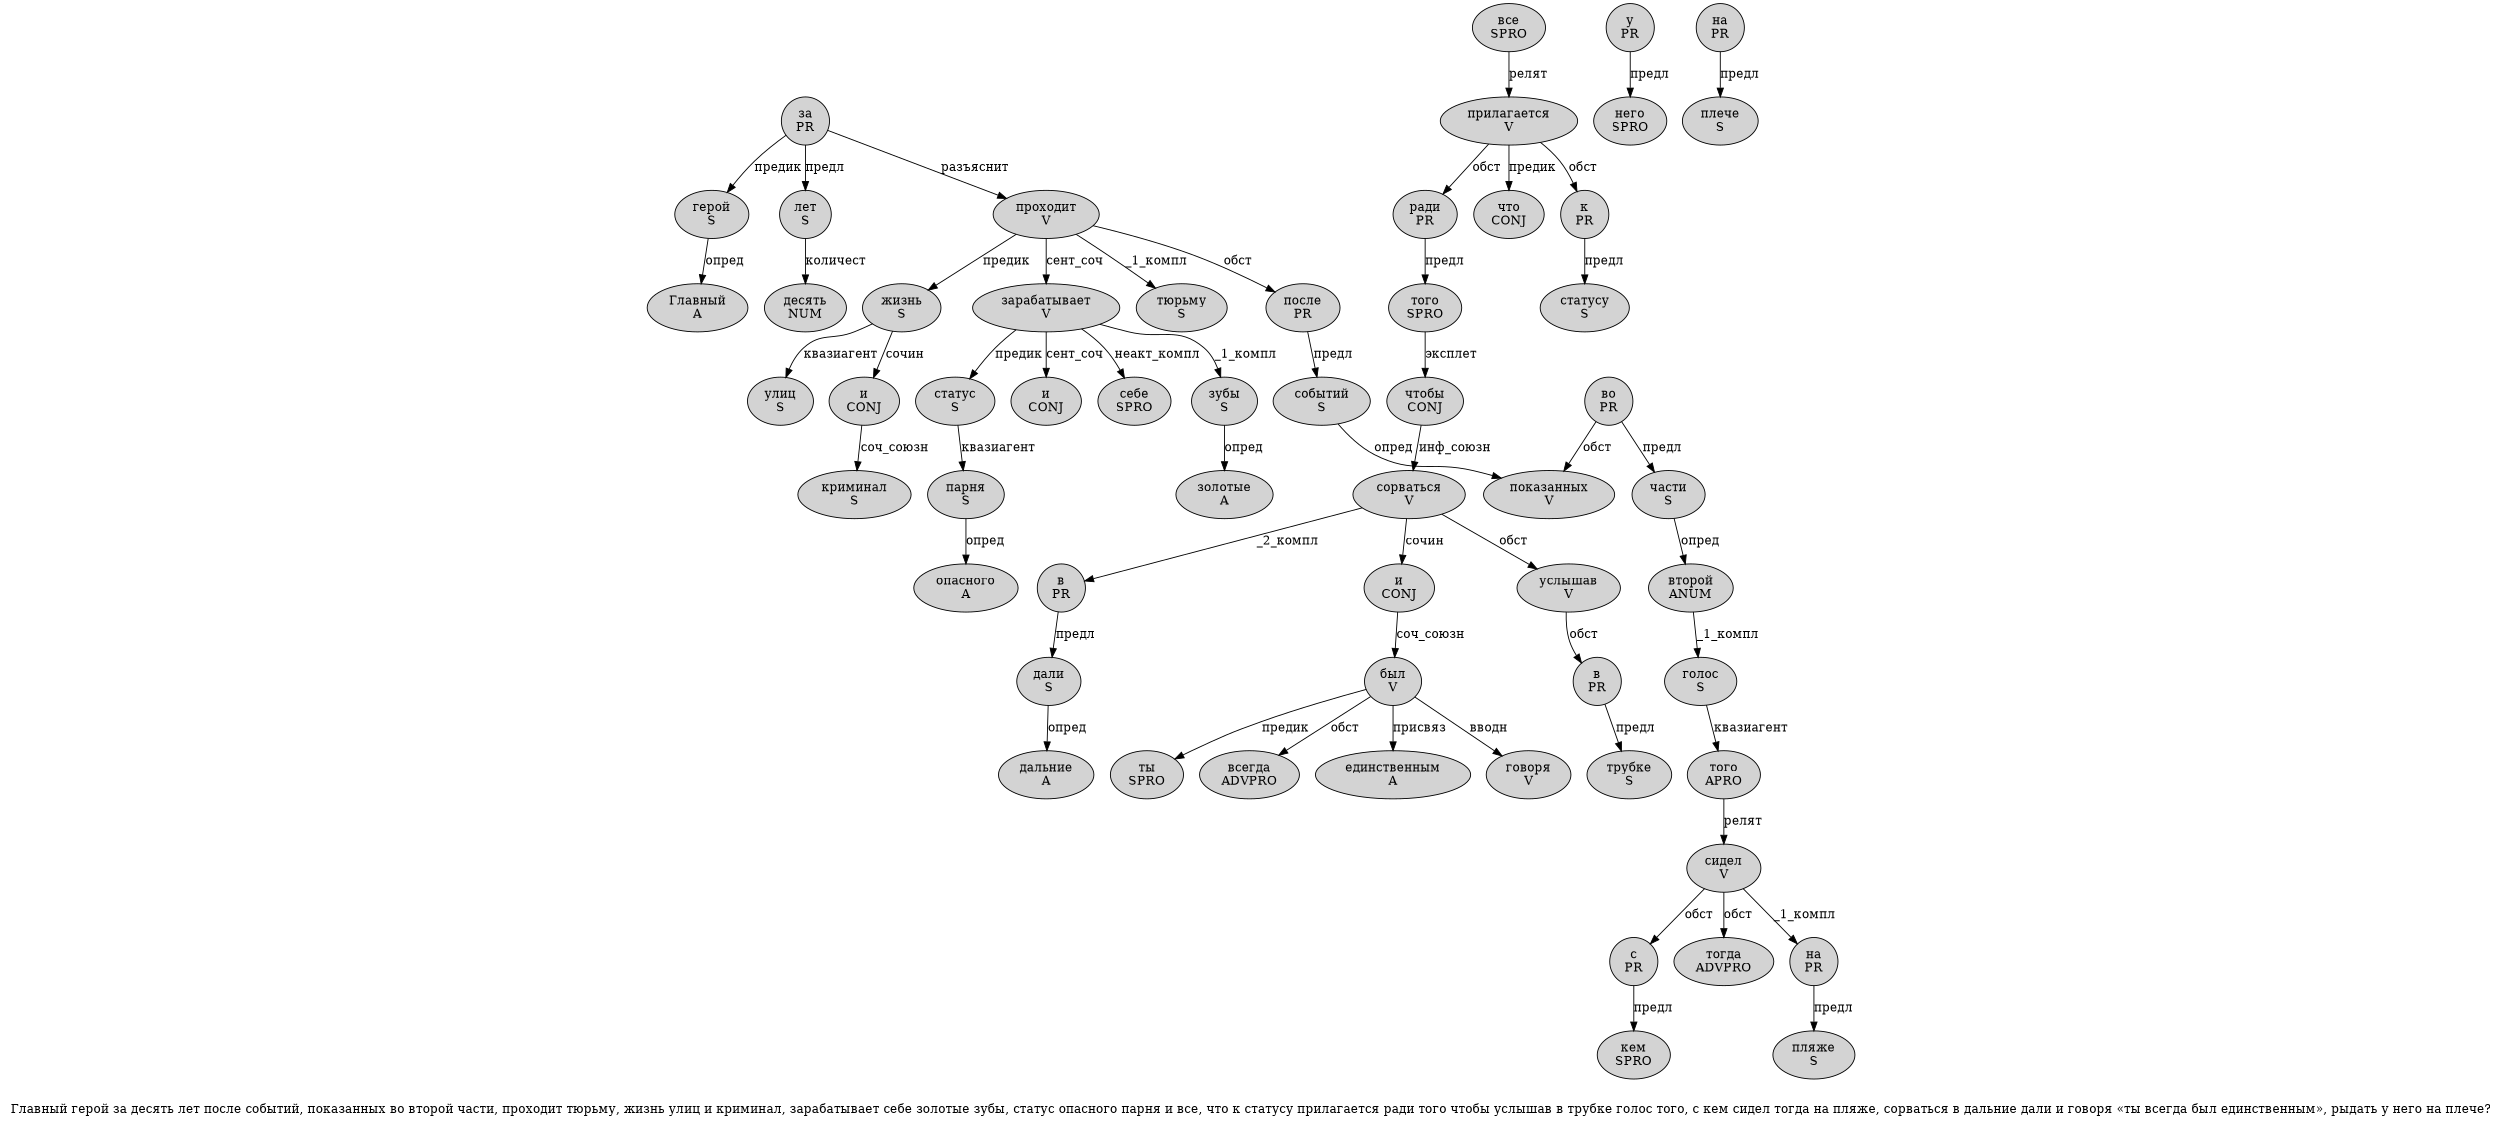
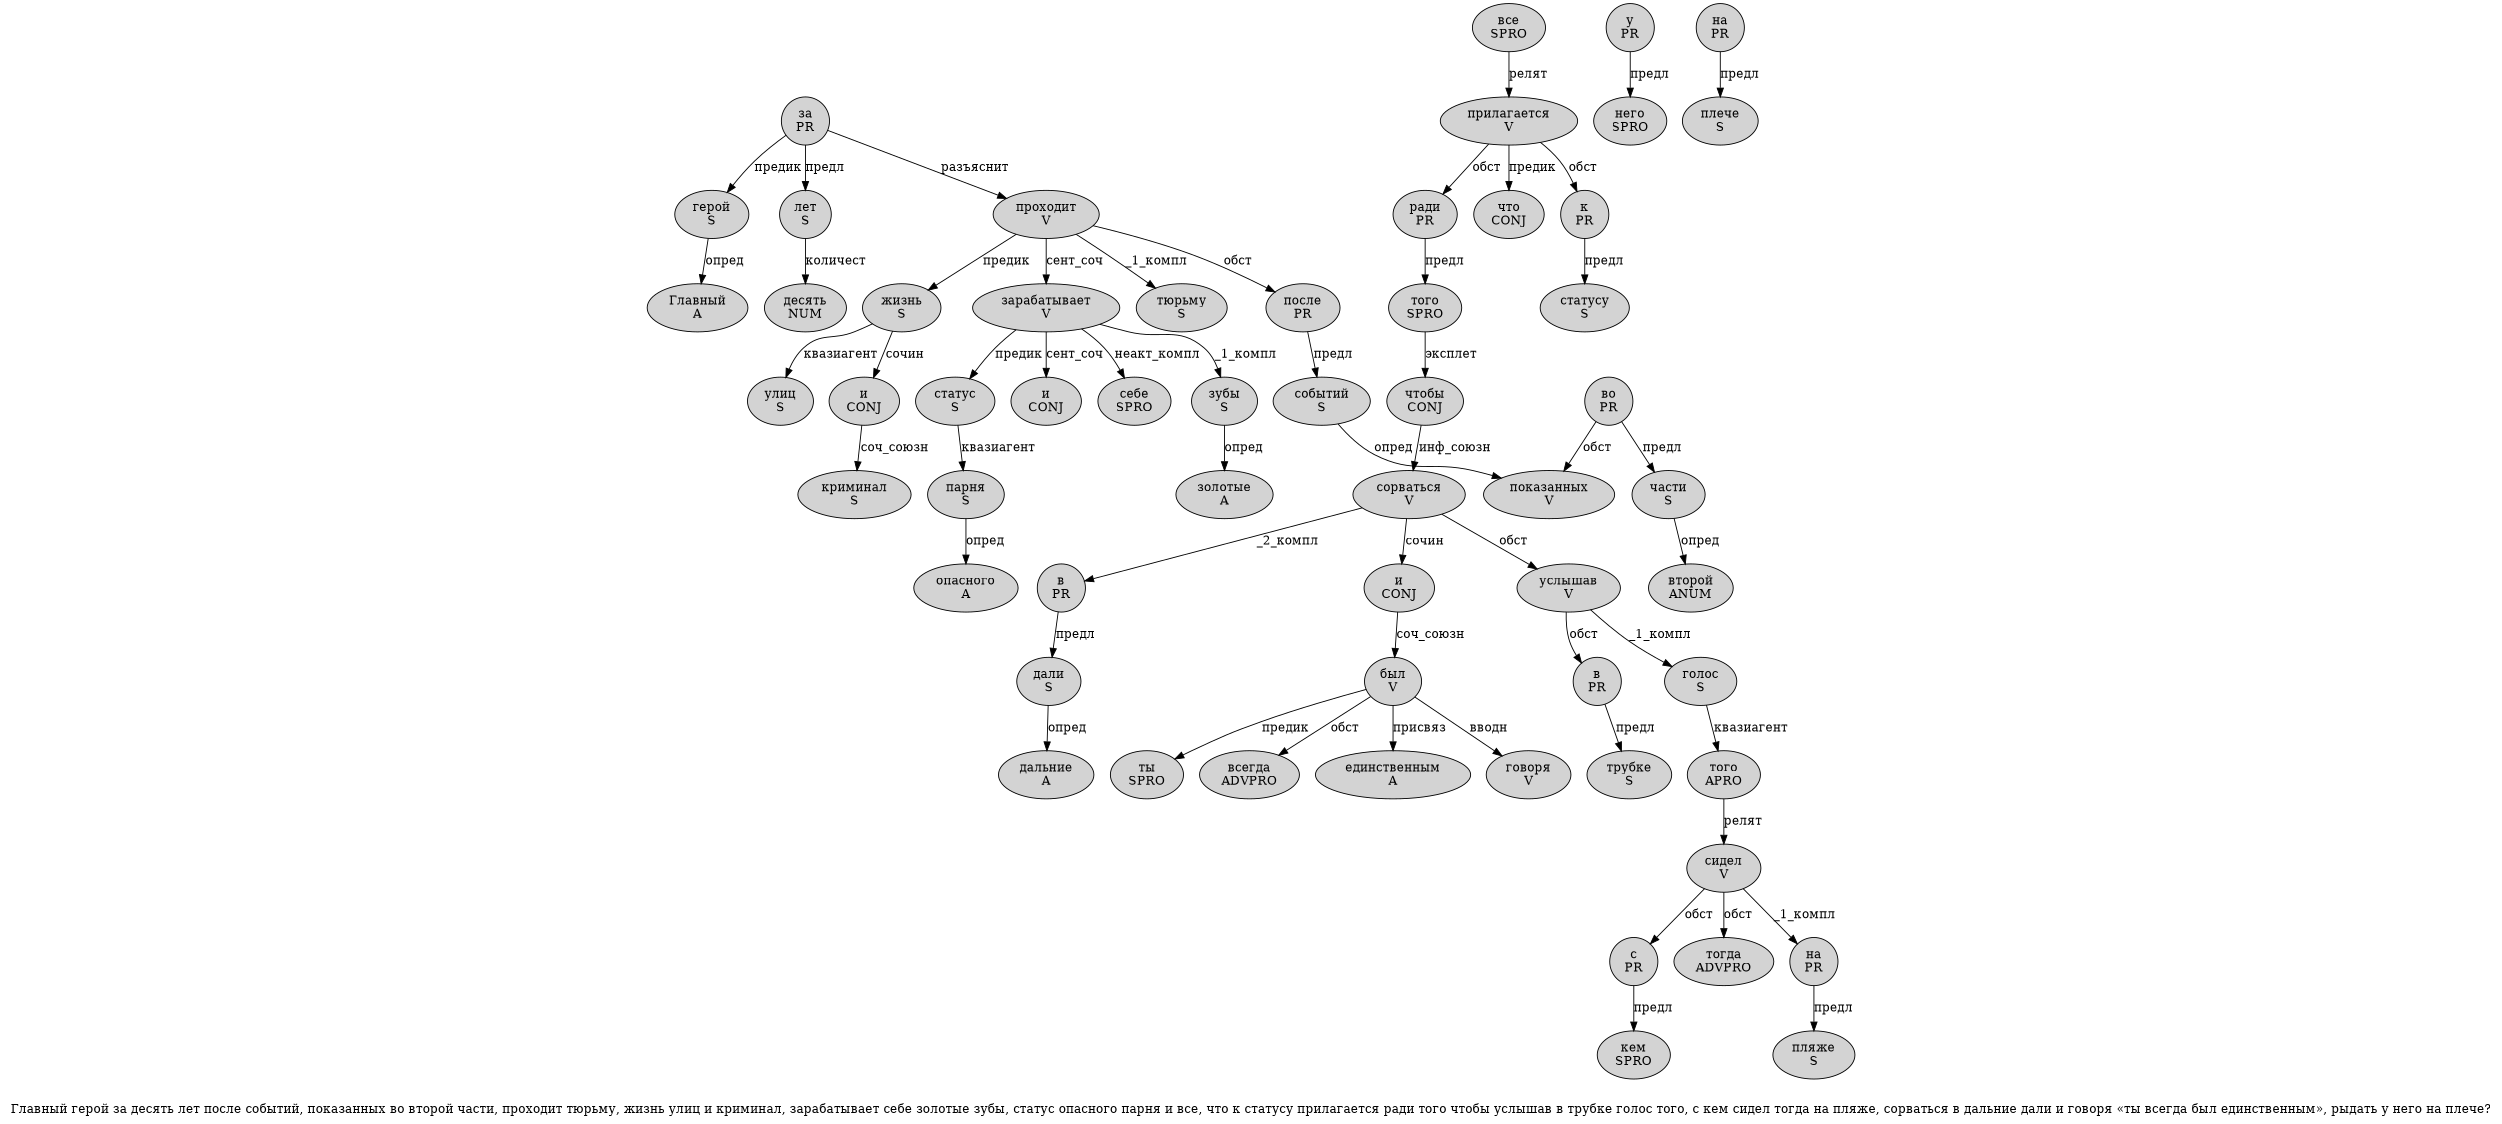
(1695, 630) -> (1625, 639)
